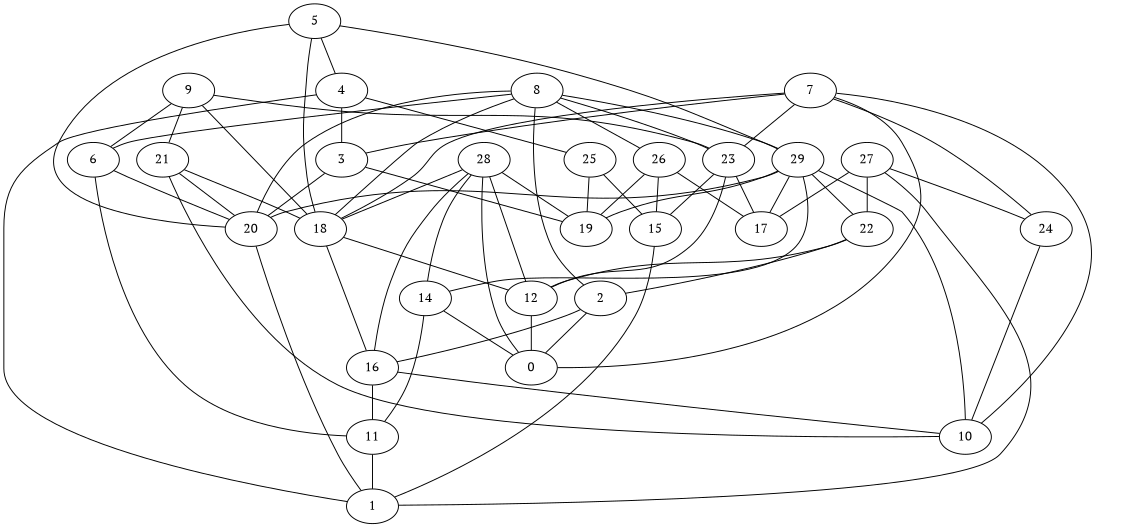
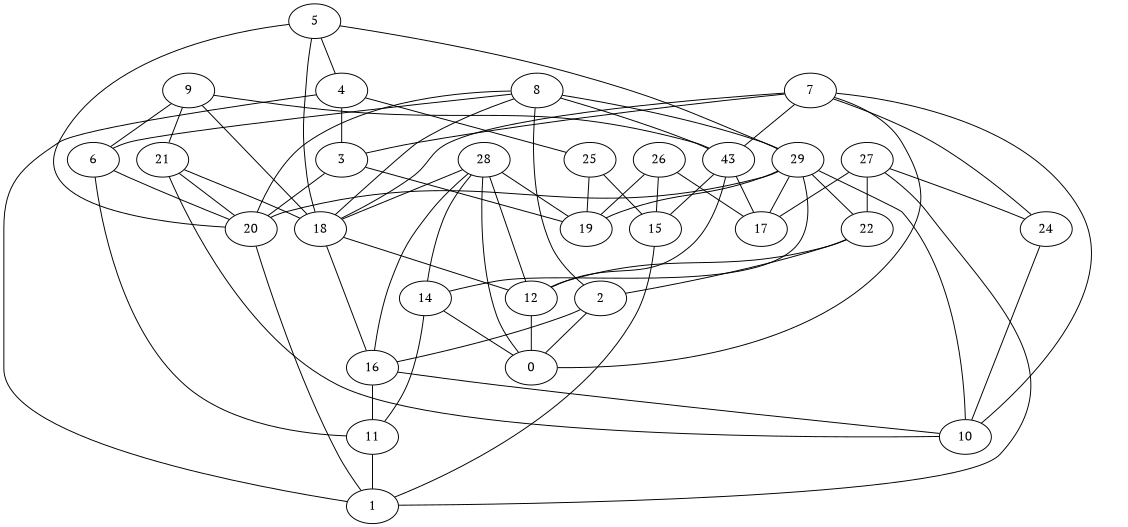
(608, 131) -> none
(729, 160) -> (729, 160)
